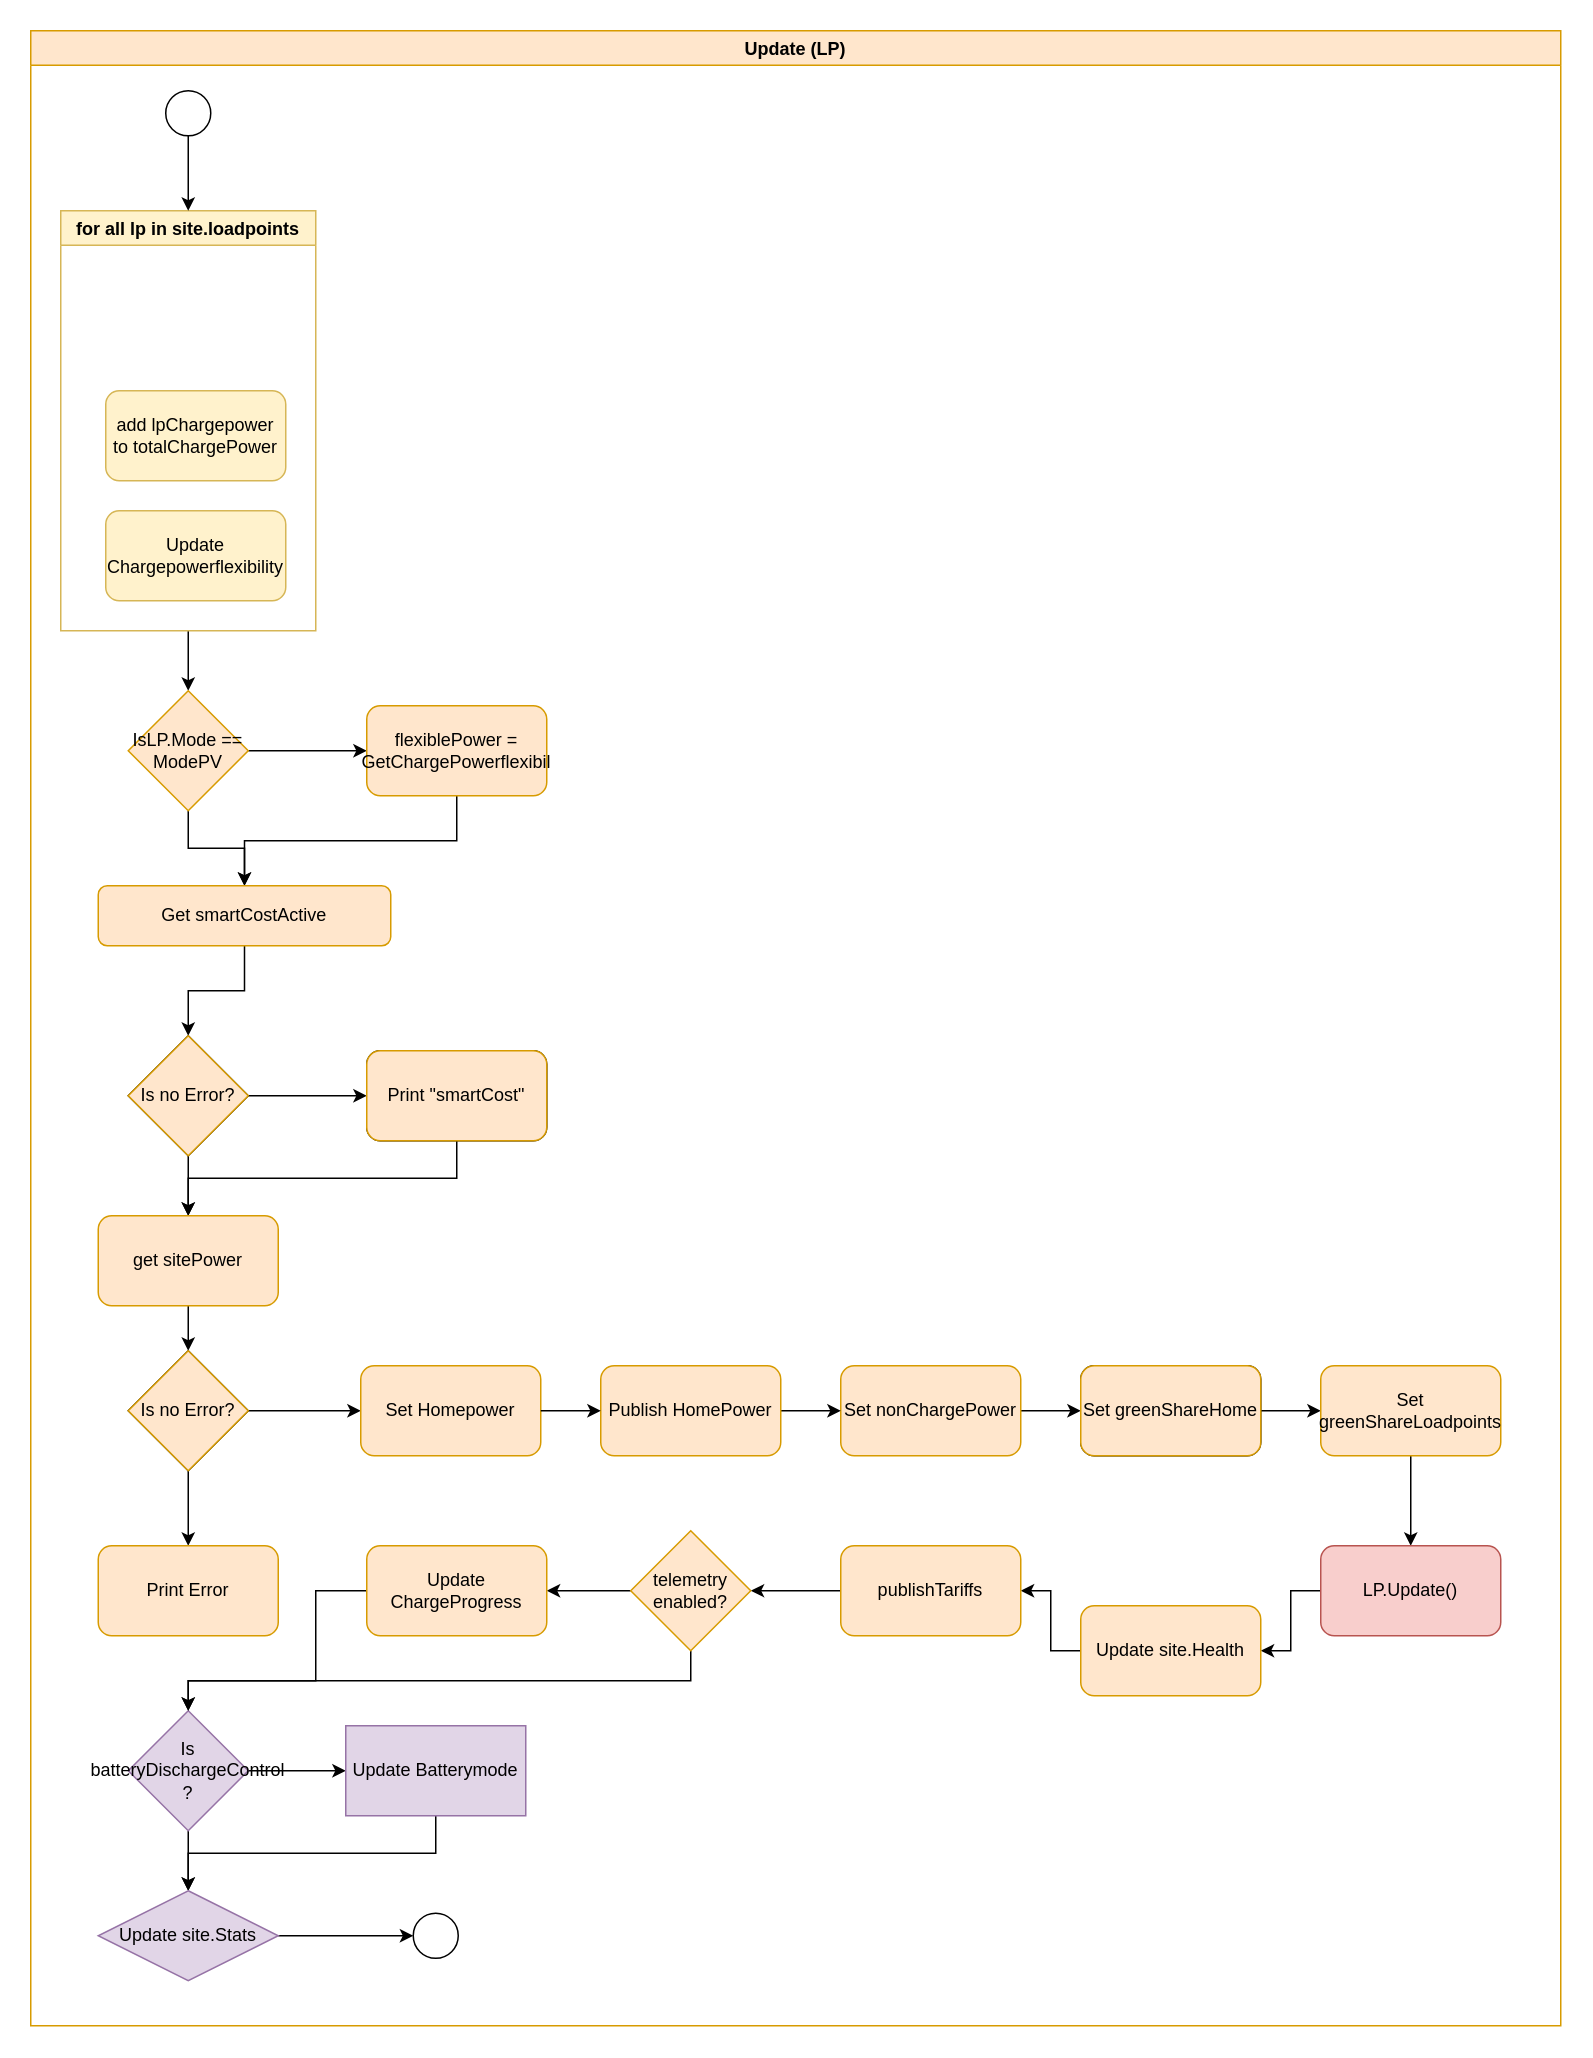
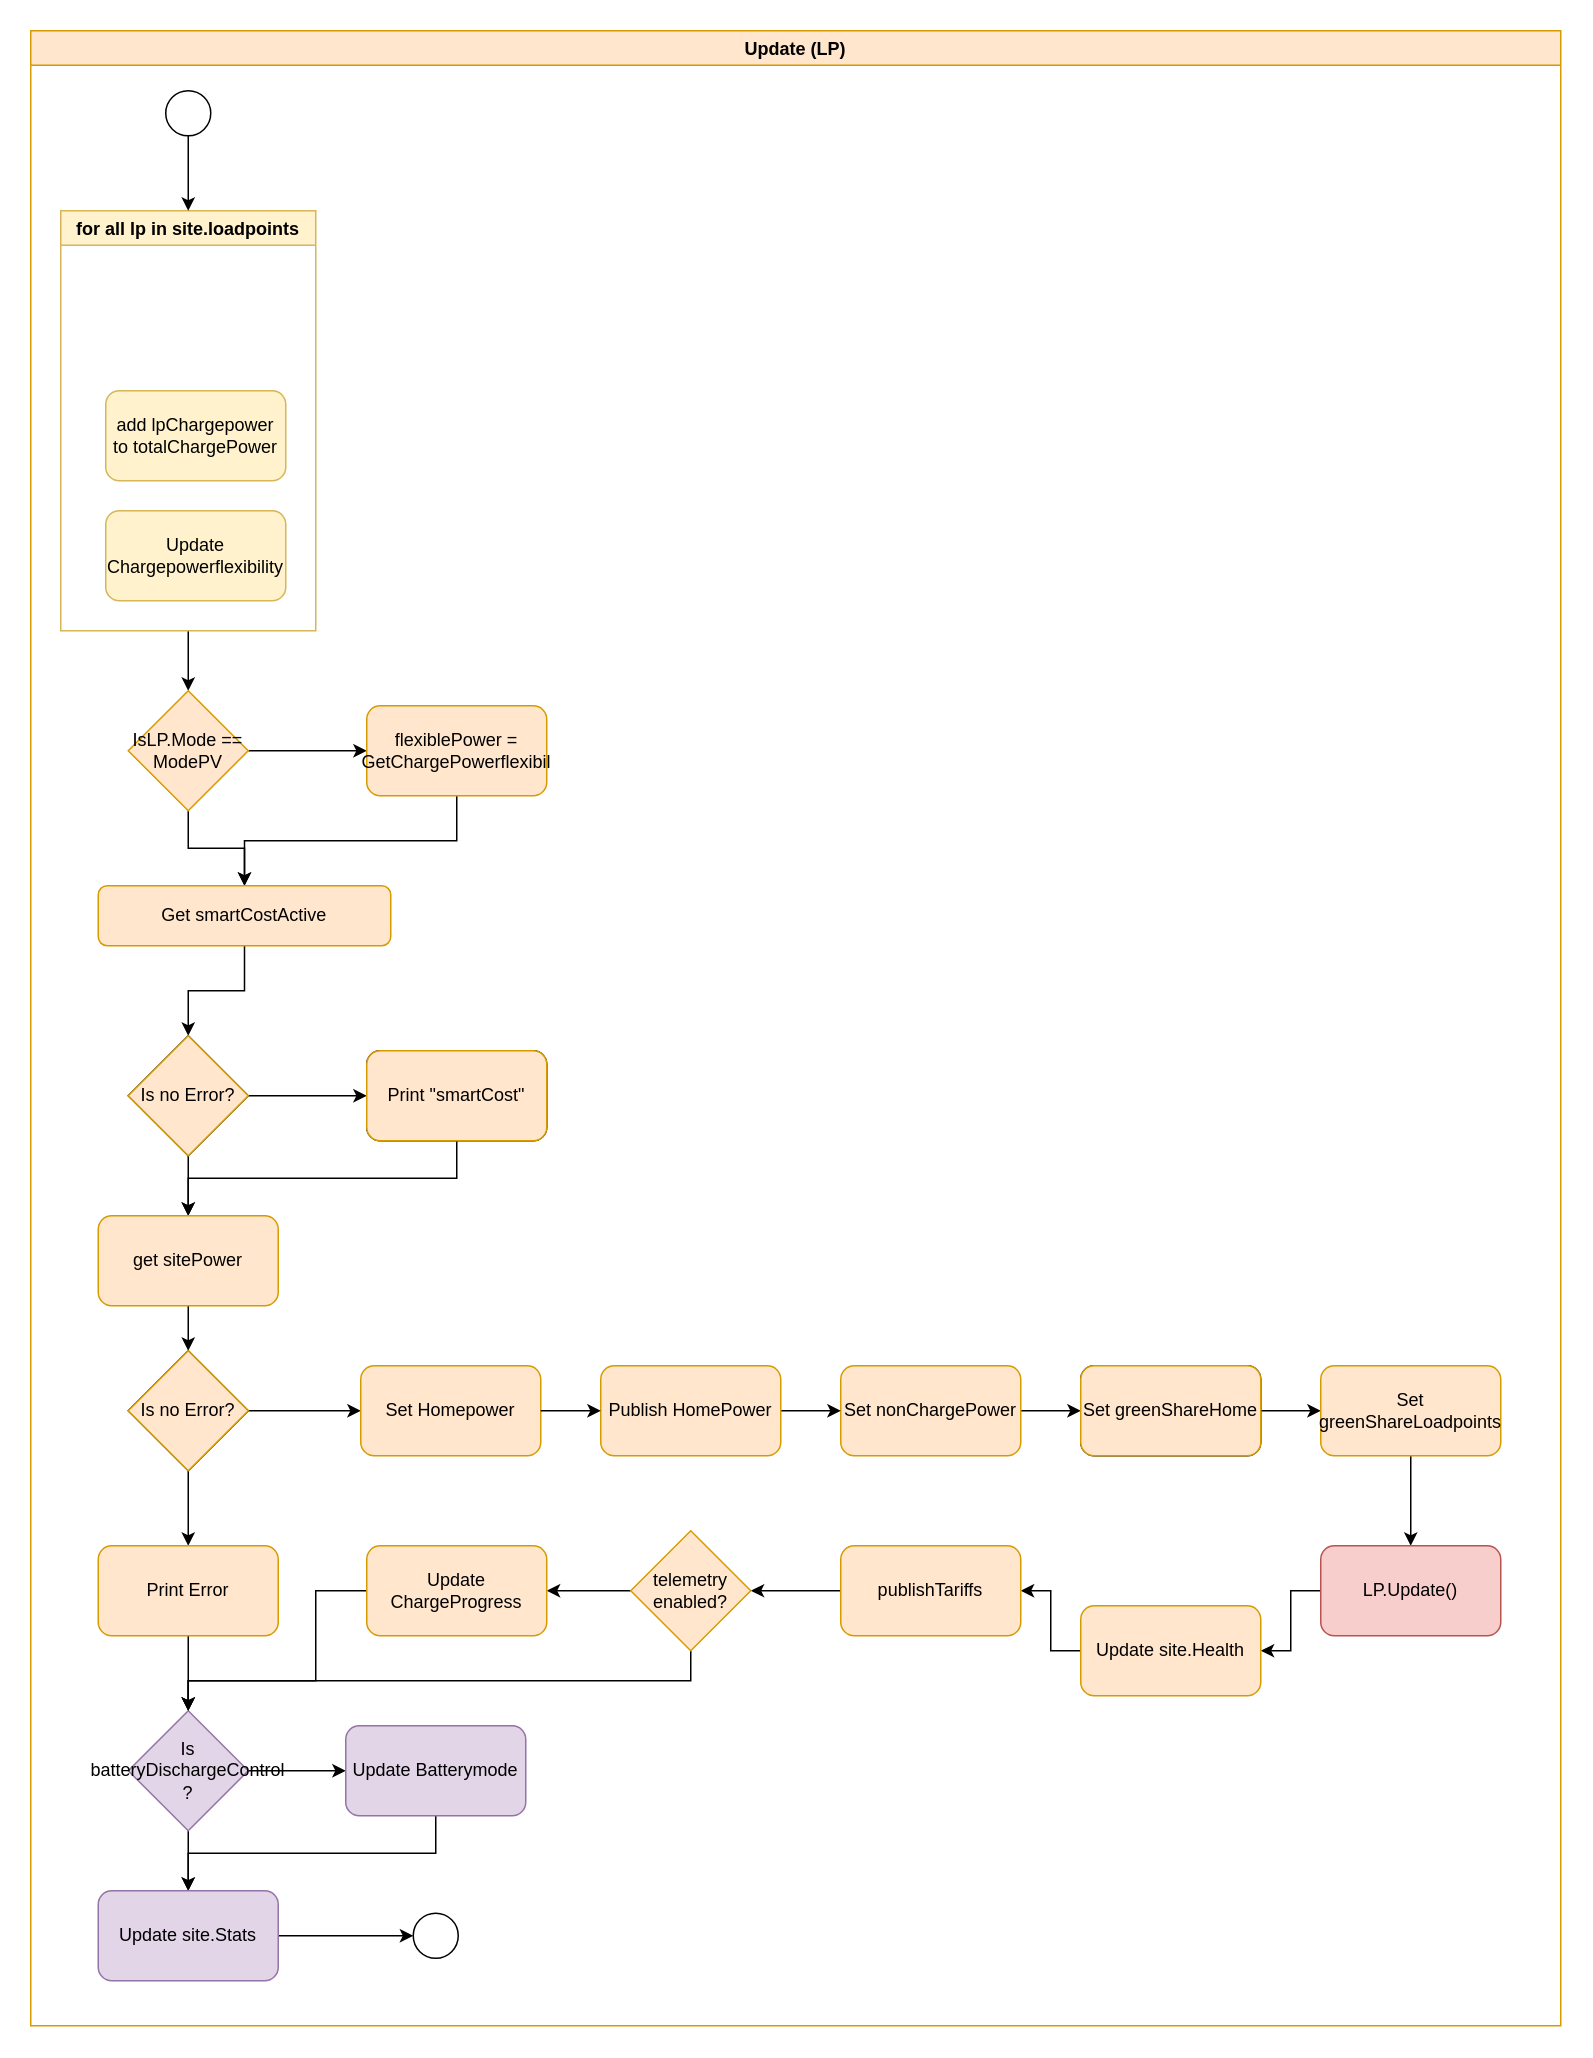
none -> (188, 1656)
(436, 1771) -> (436, 1771)
(188, 1936) -> (188, 1936)
